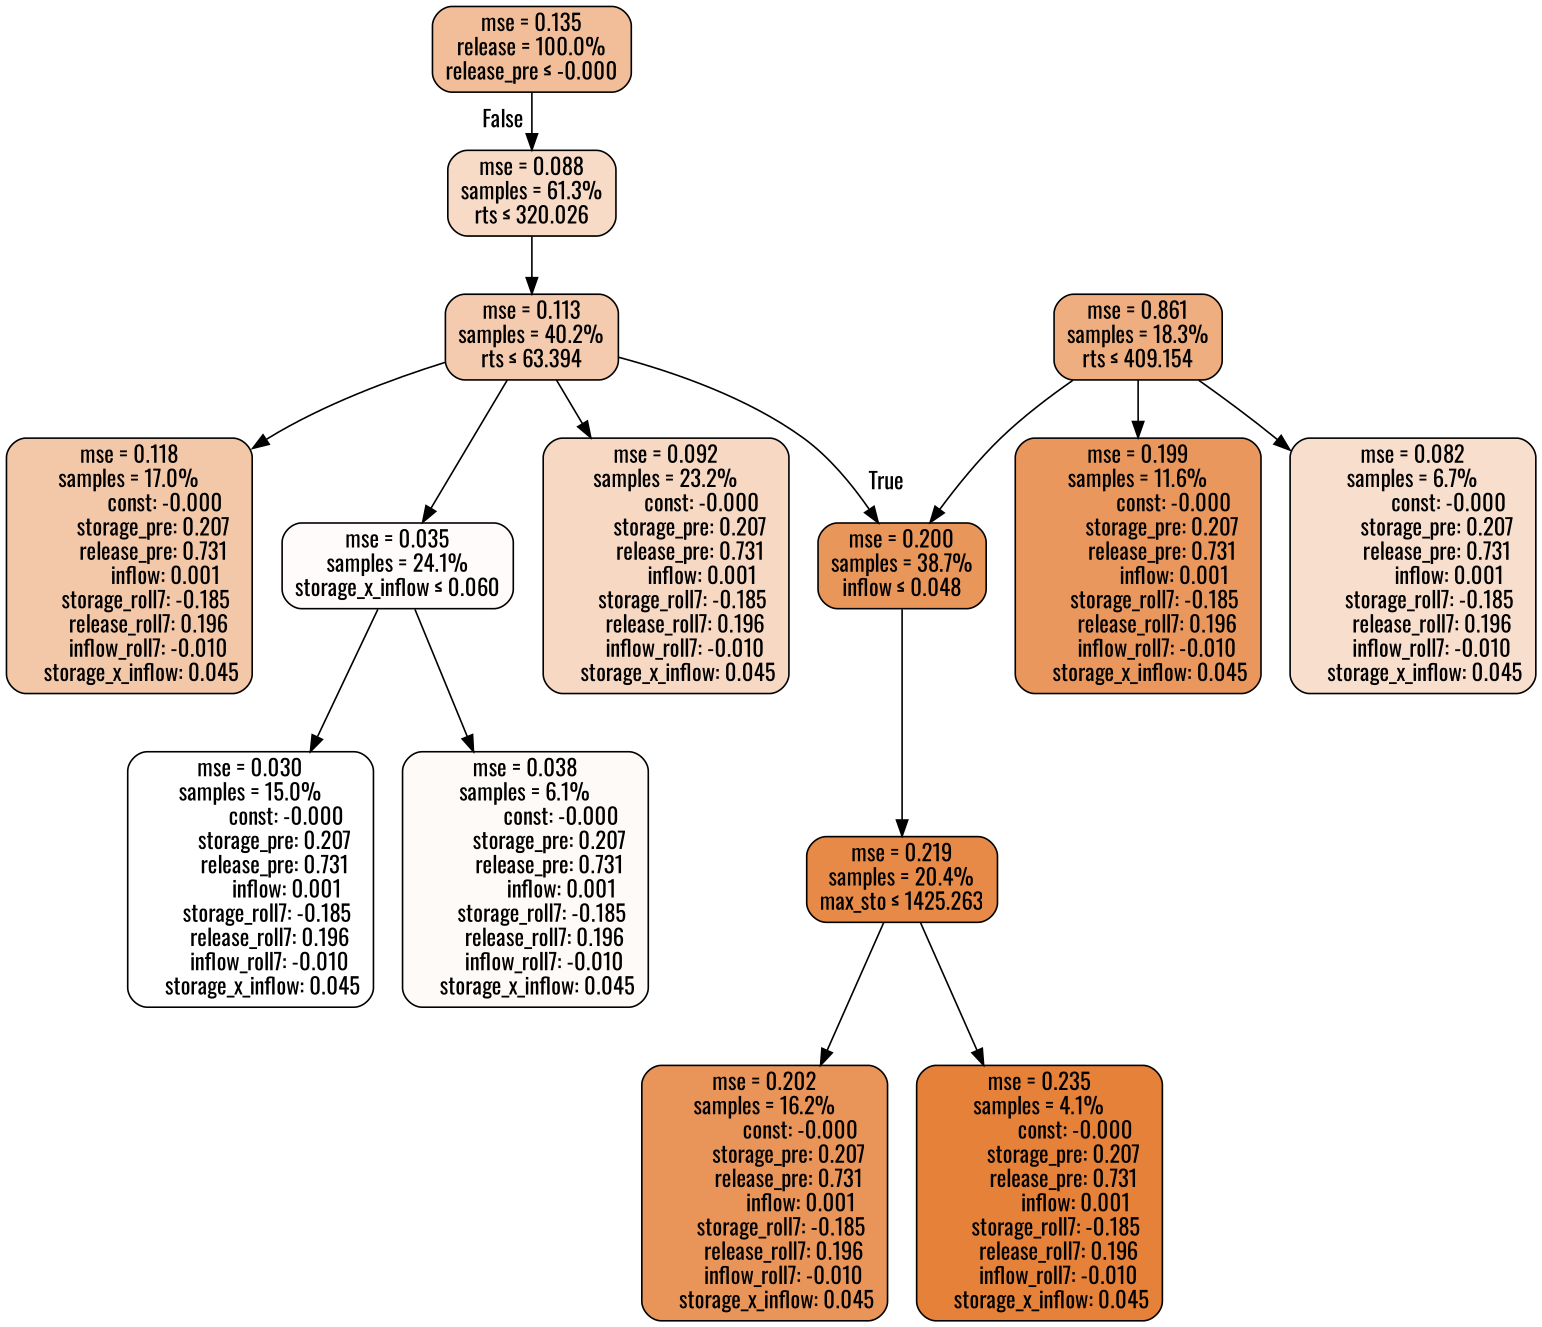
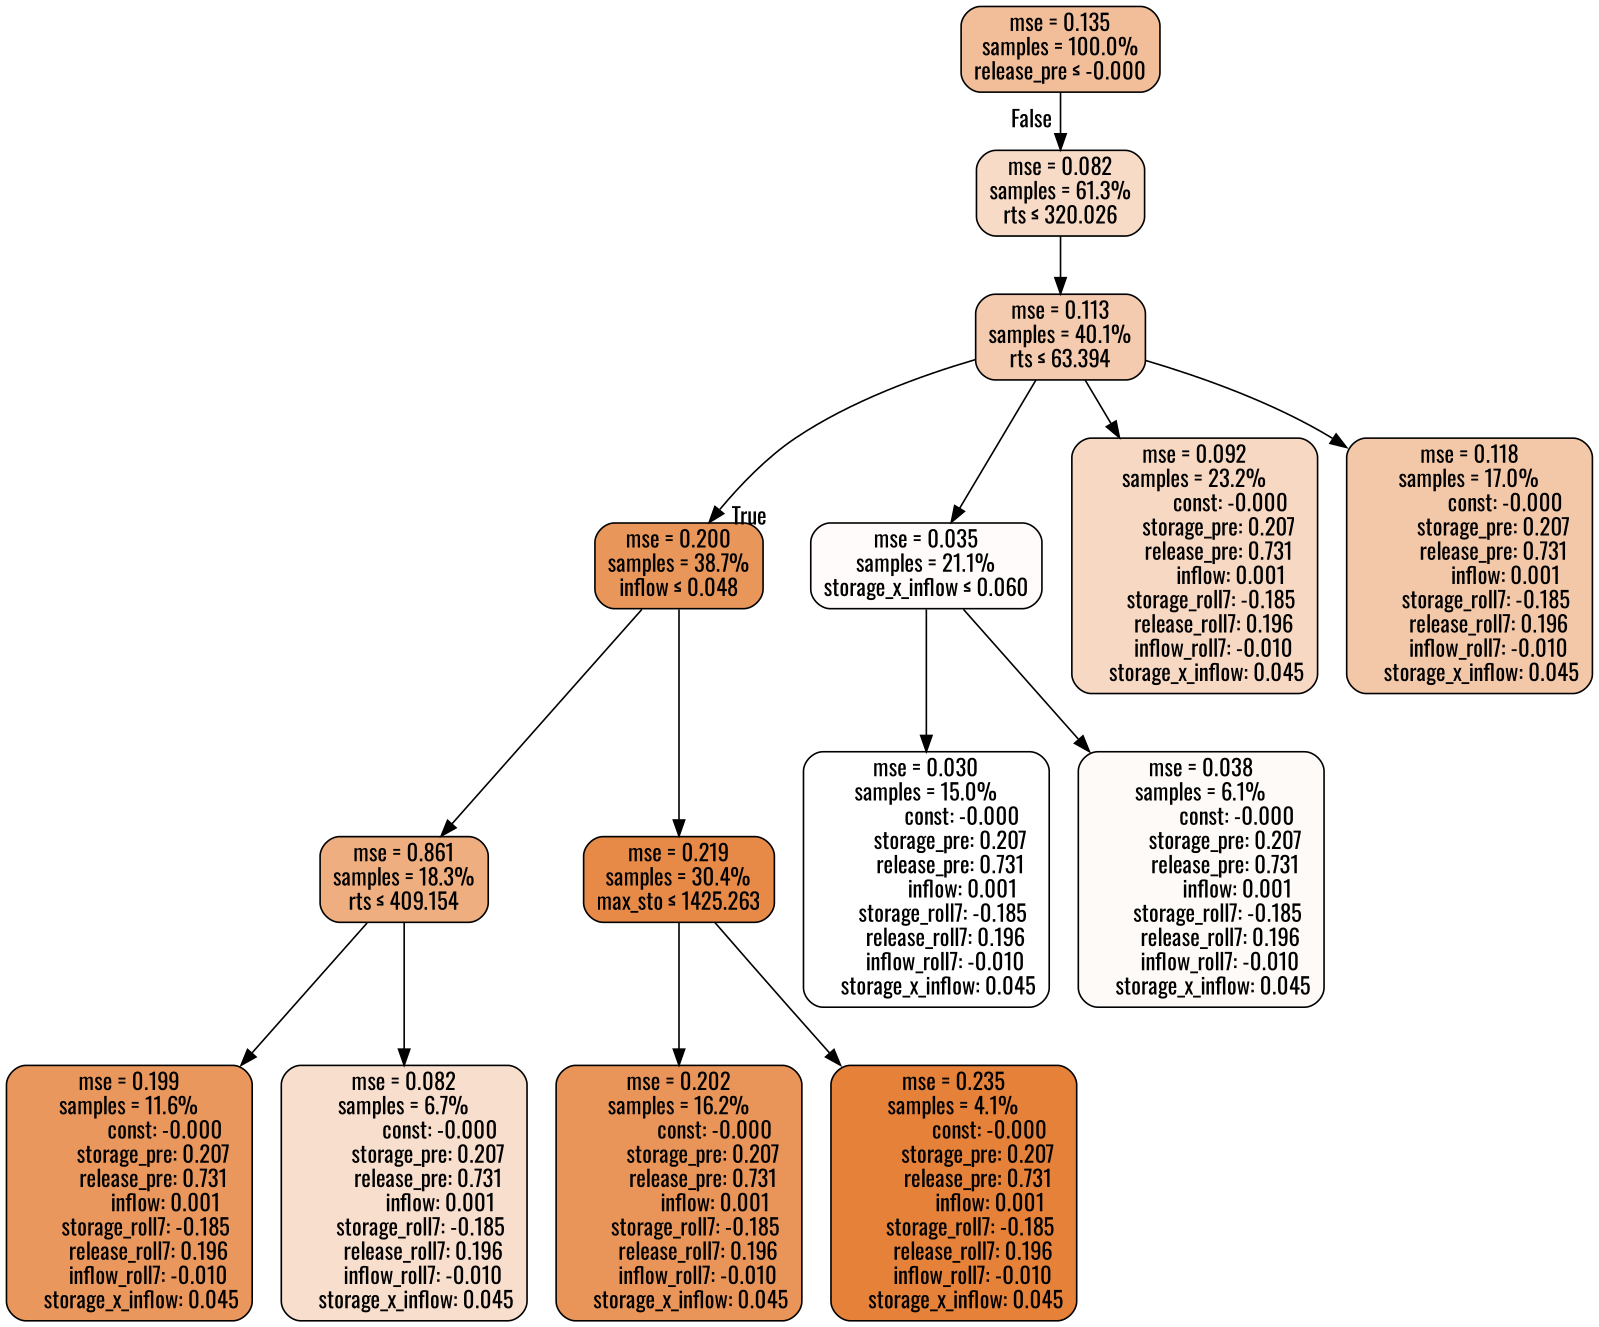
(532, 49) -> (1061, 49)
(532, 193) -> (1061, 193)
(532, 337) -> (1061, 337)
(1000, 439) -> (547, 717)
(398, 566) -> (926, 566)
(902, 879) -> (679, 879)
